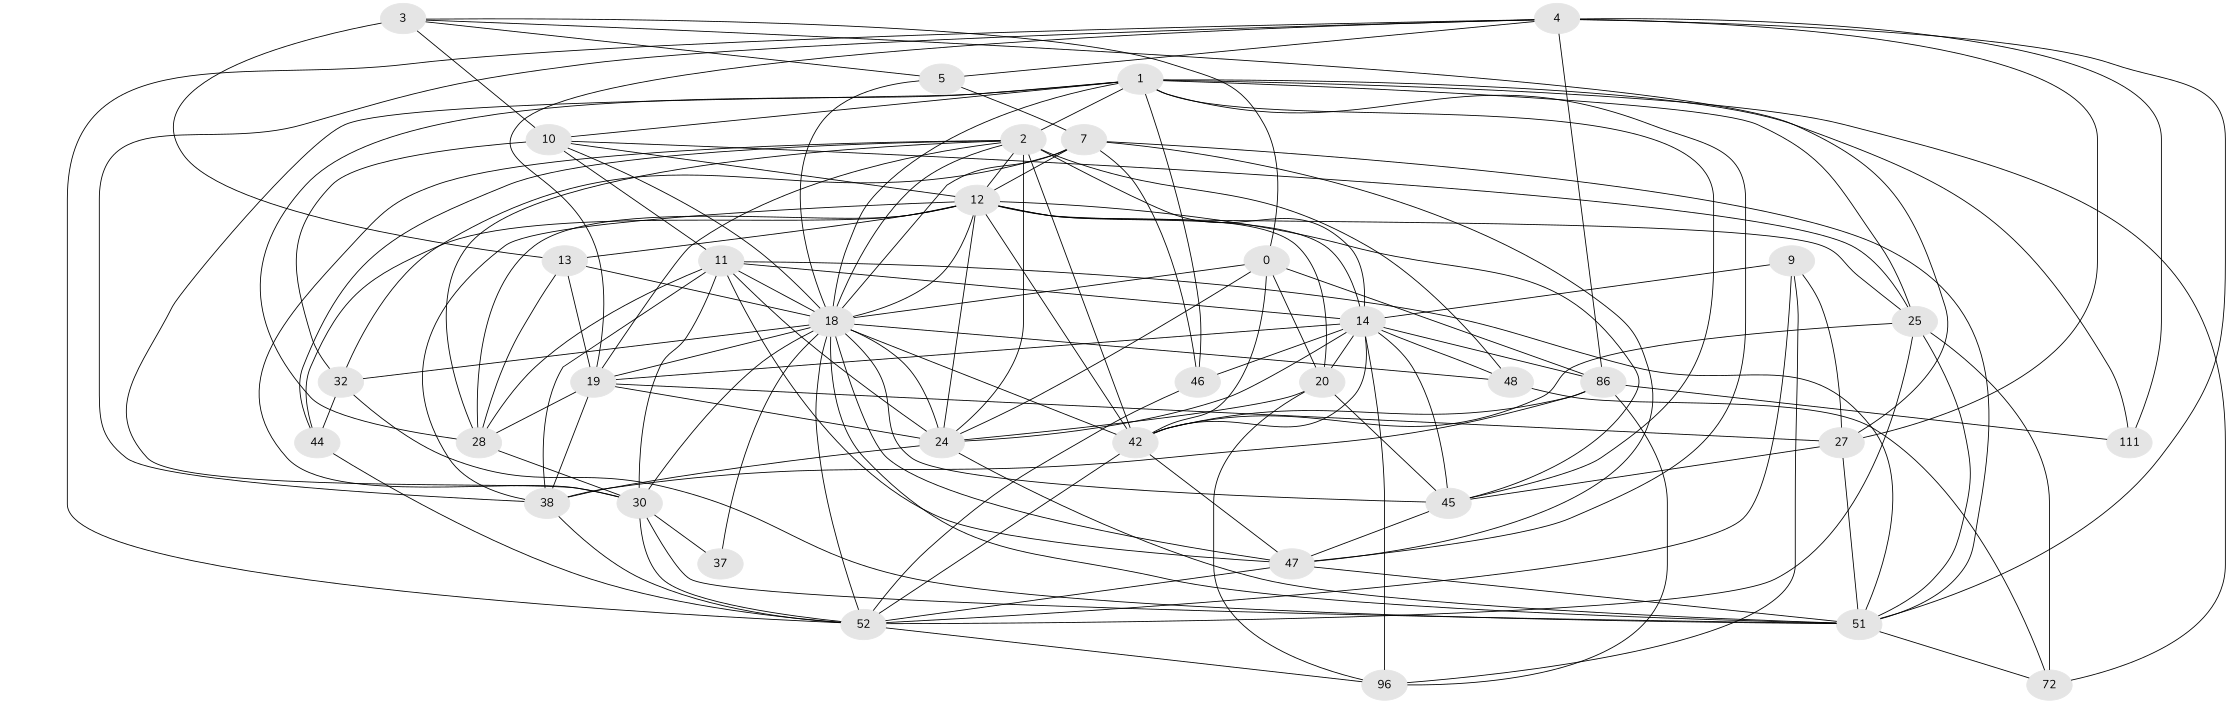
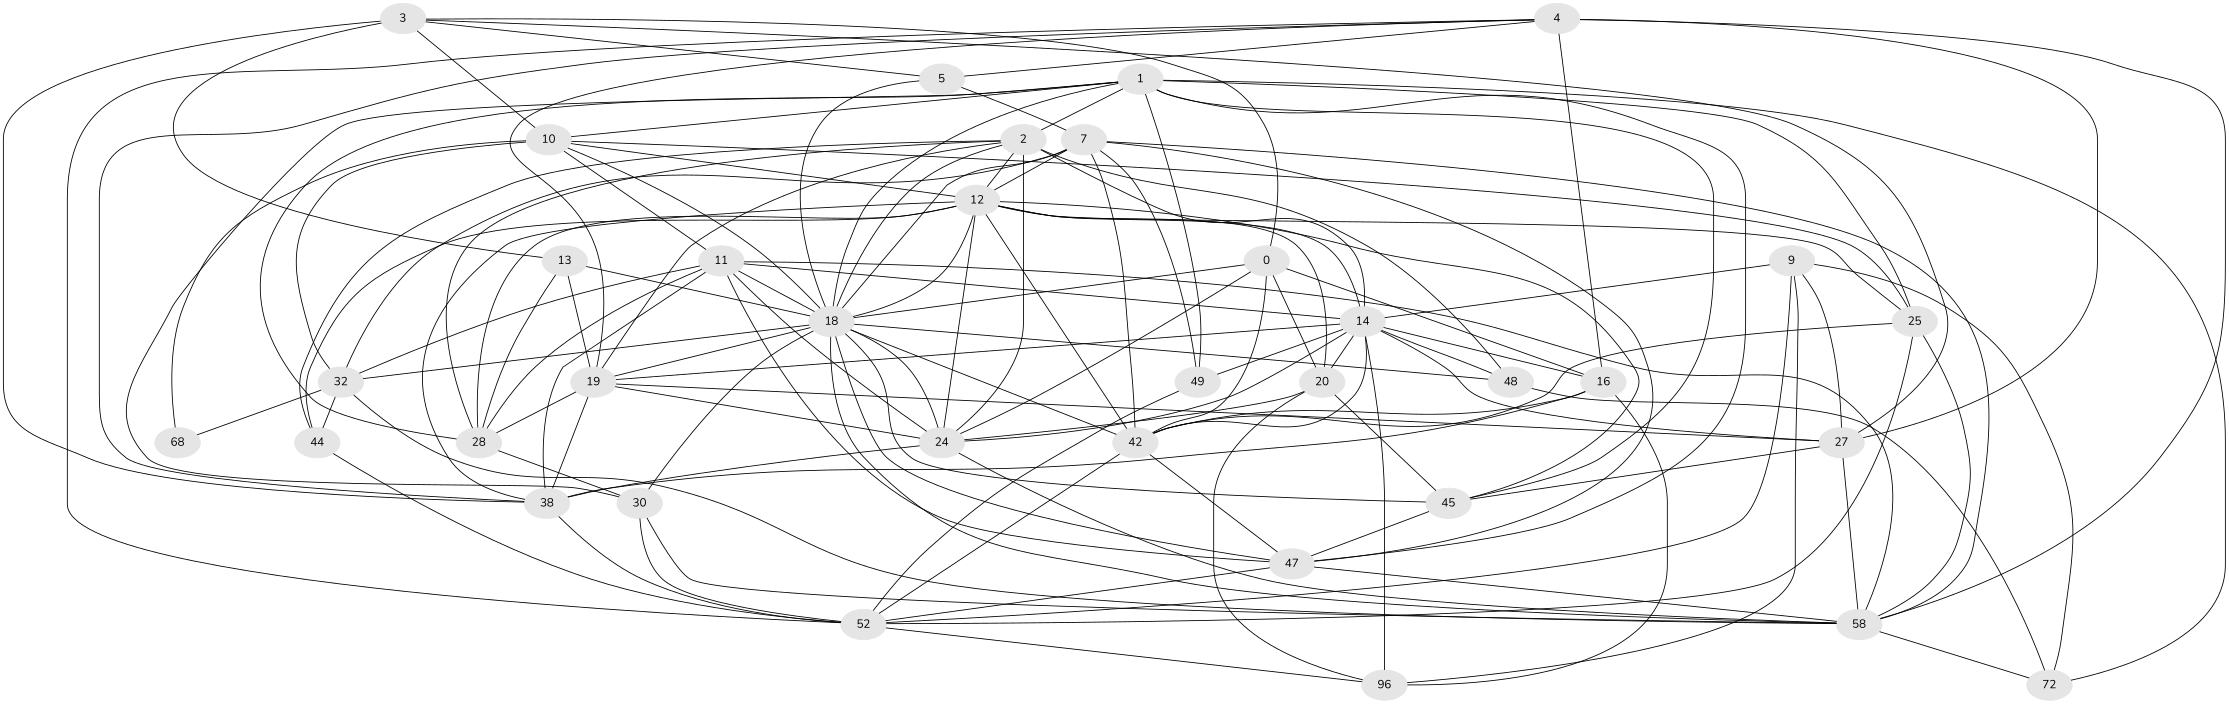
(381, 215) -> none
(772, 234) -> none
(1085, 305) -> (1125, 289)
none -> (3, 337)
(669, 354) -> (526, 309)
(1198, 382) -> (1198, 382)
(1603, 382) -> (1603, 382)
(1429, 402) -> (1588, 421)
none -> (178, 443)
(2129, 443) -> none
(2046, 479) -> (2034, 405)
(824, 482) -> none
(720, 564) -> none
(1859, 625) -> (1859, 625)
